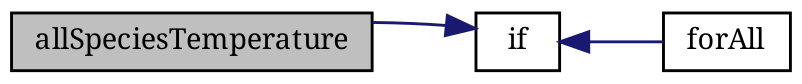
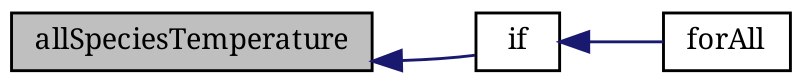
(409, 23) -> (439, 59)
